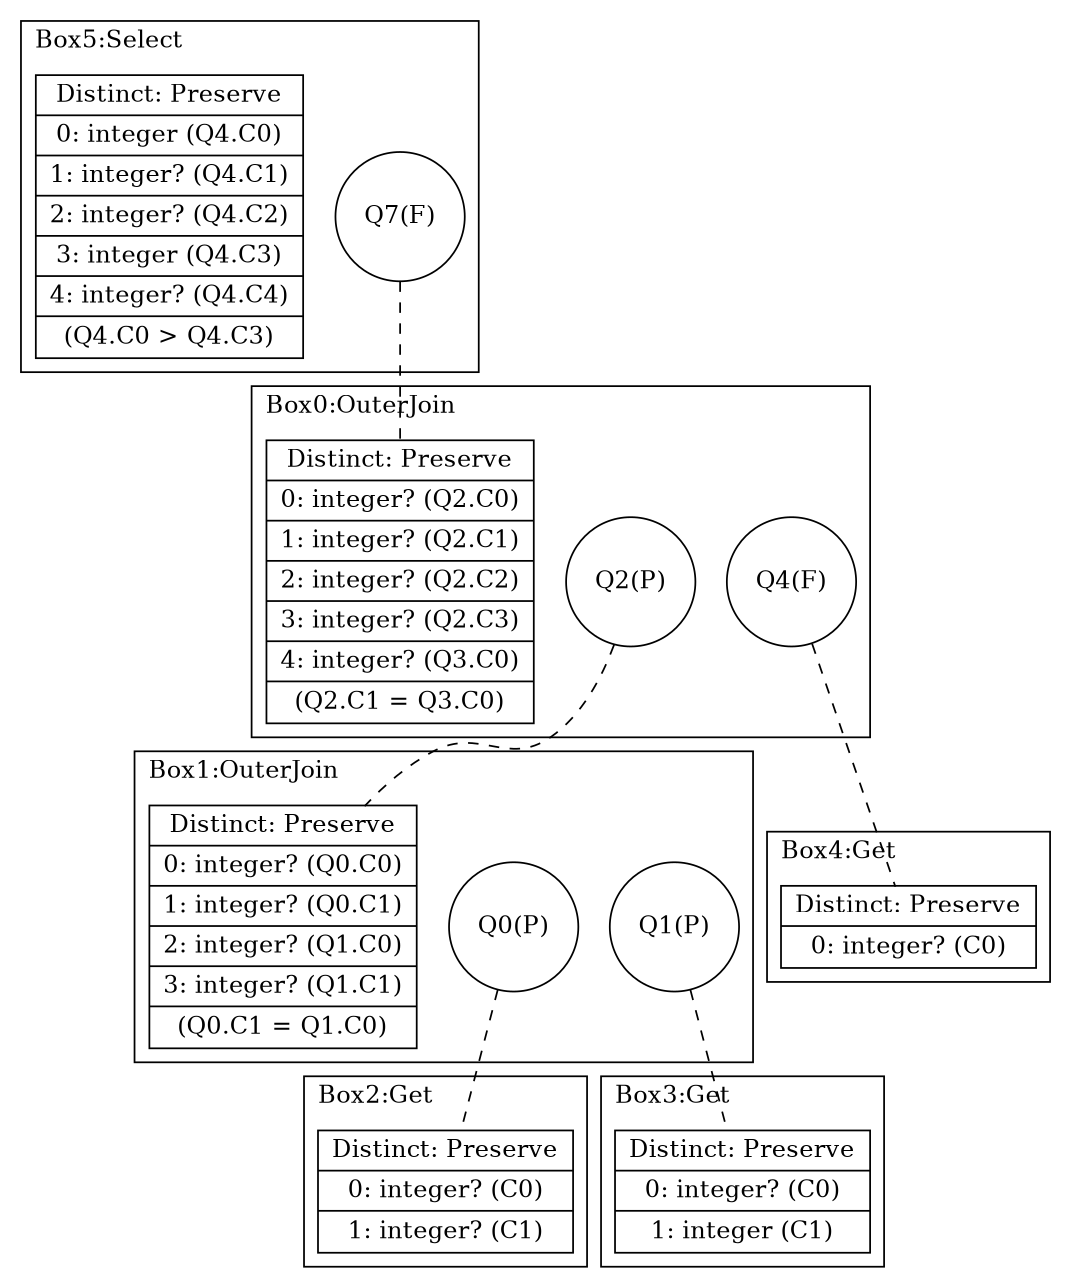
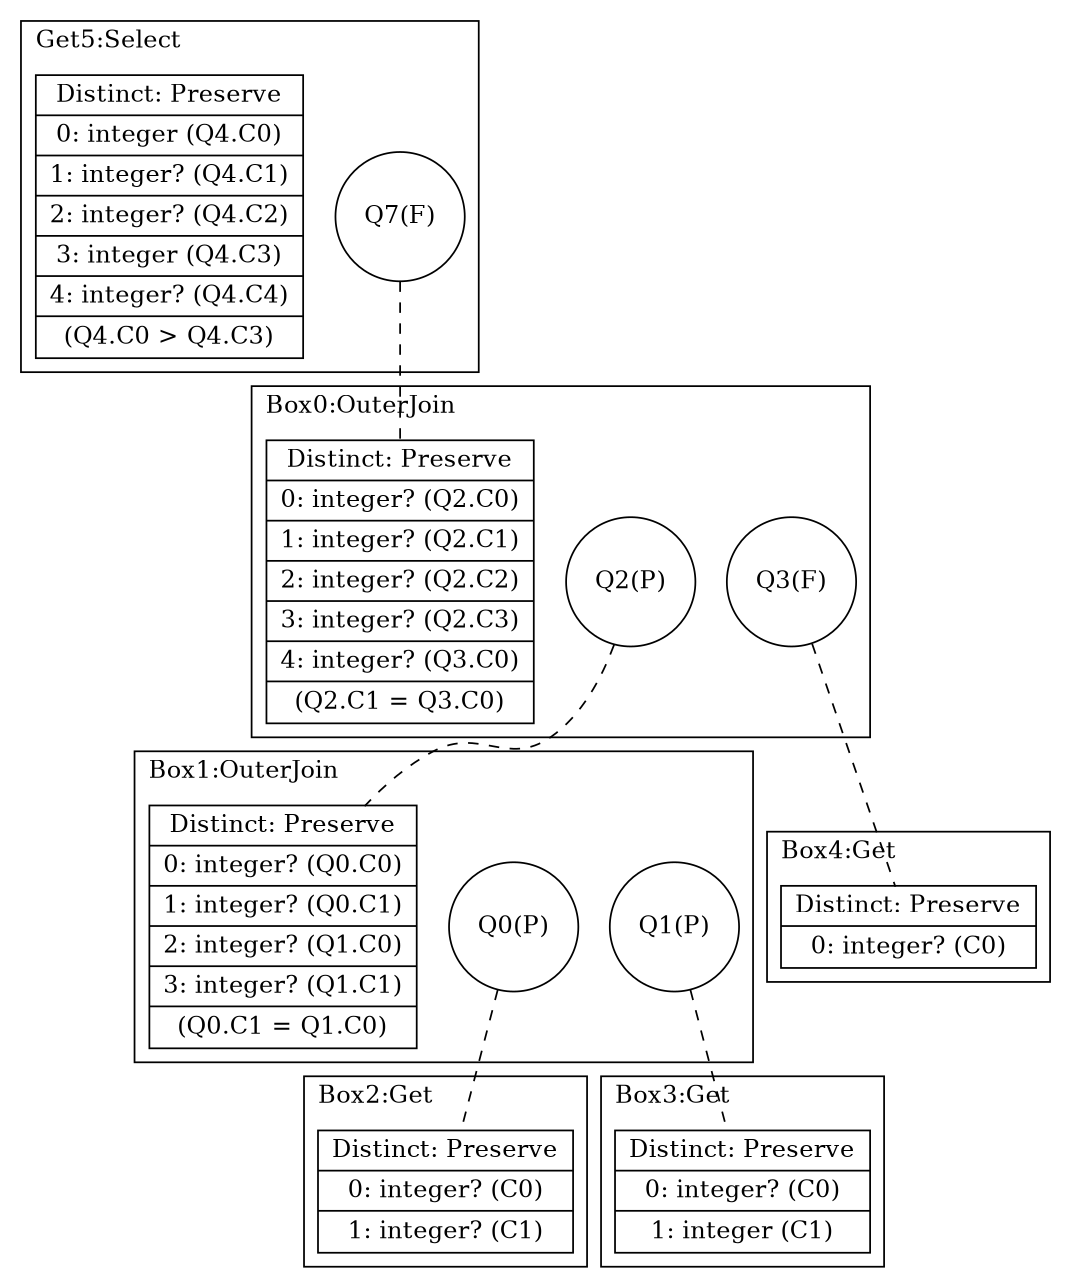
(109, 41) -> (109, 41)
(791, 582) -> (791, 582)
